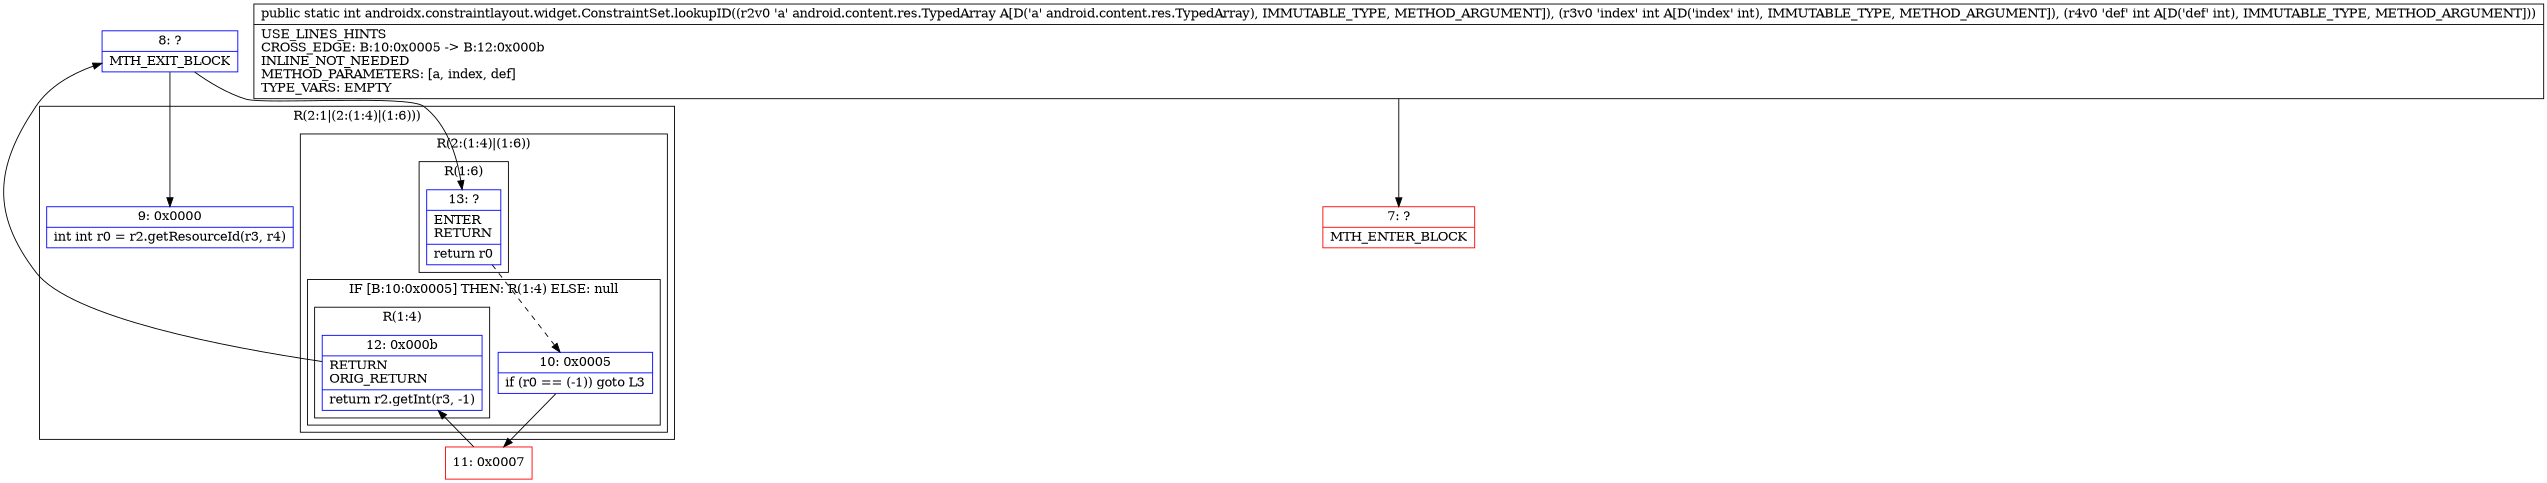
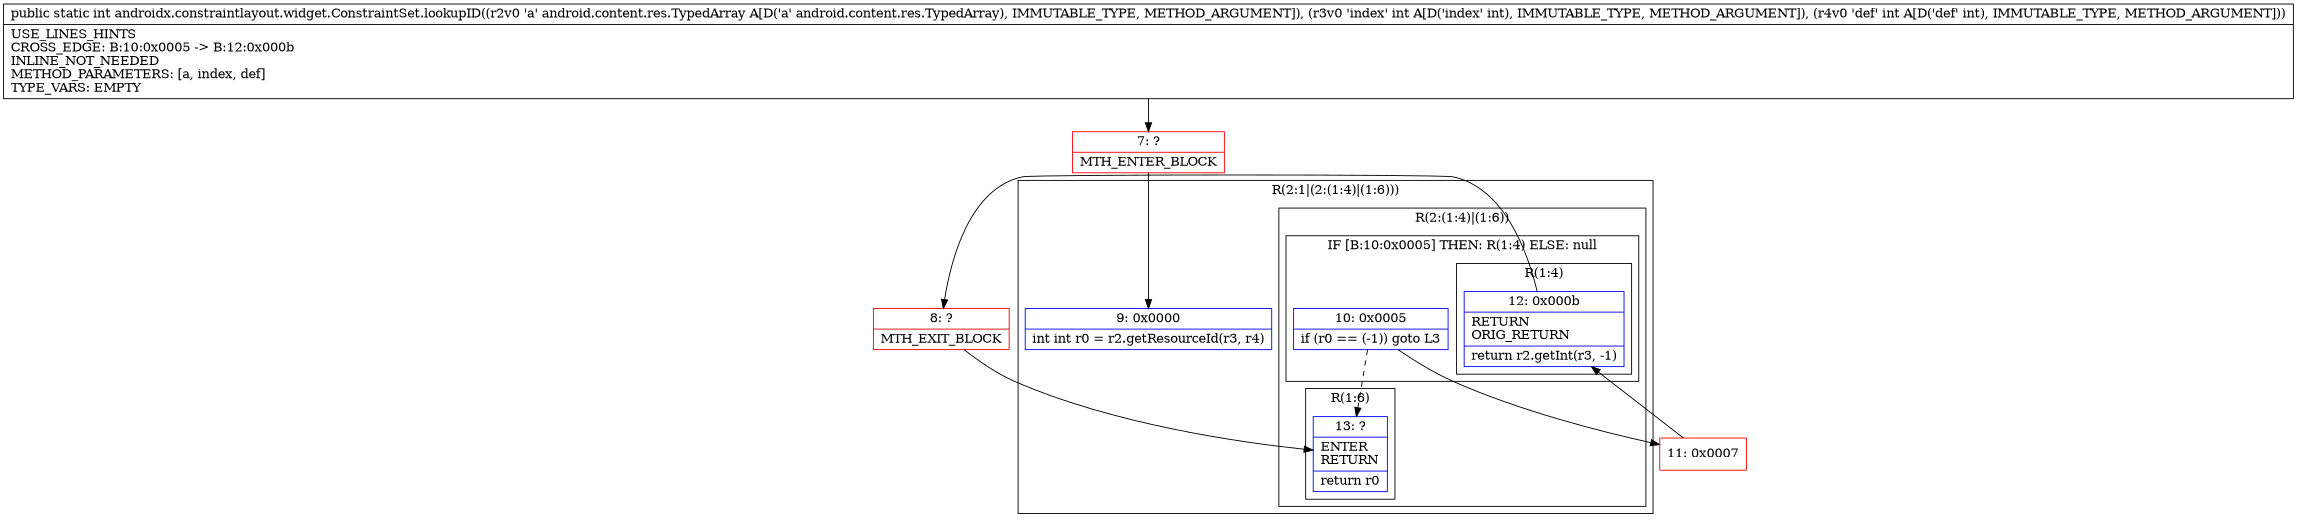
(170, 51) -> (941, 329)
(170, 135) -> (1148, 236)
(523, 305) -> (1363, 376)
